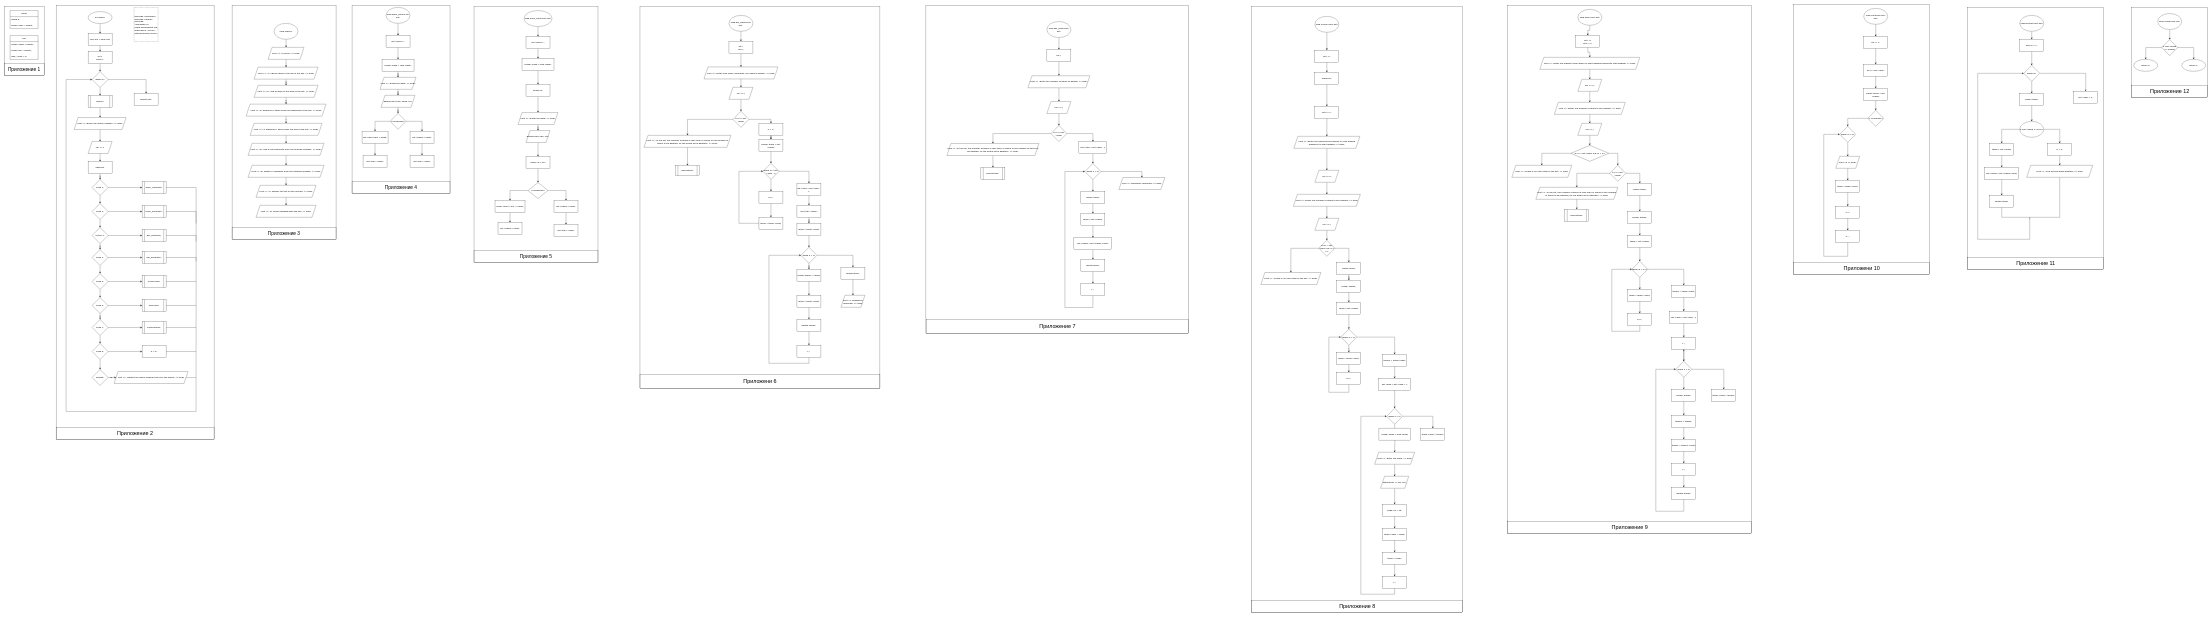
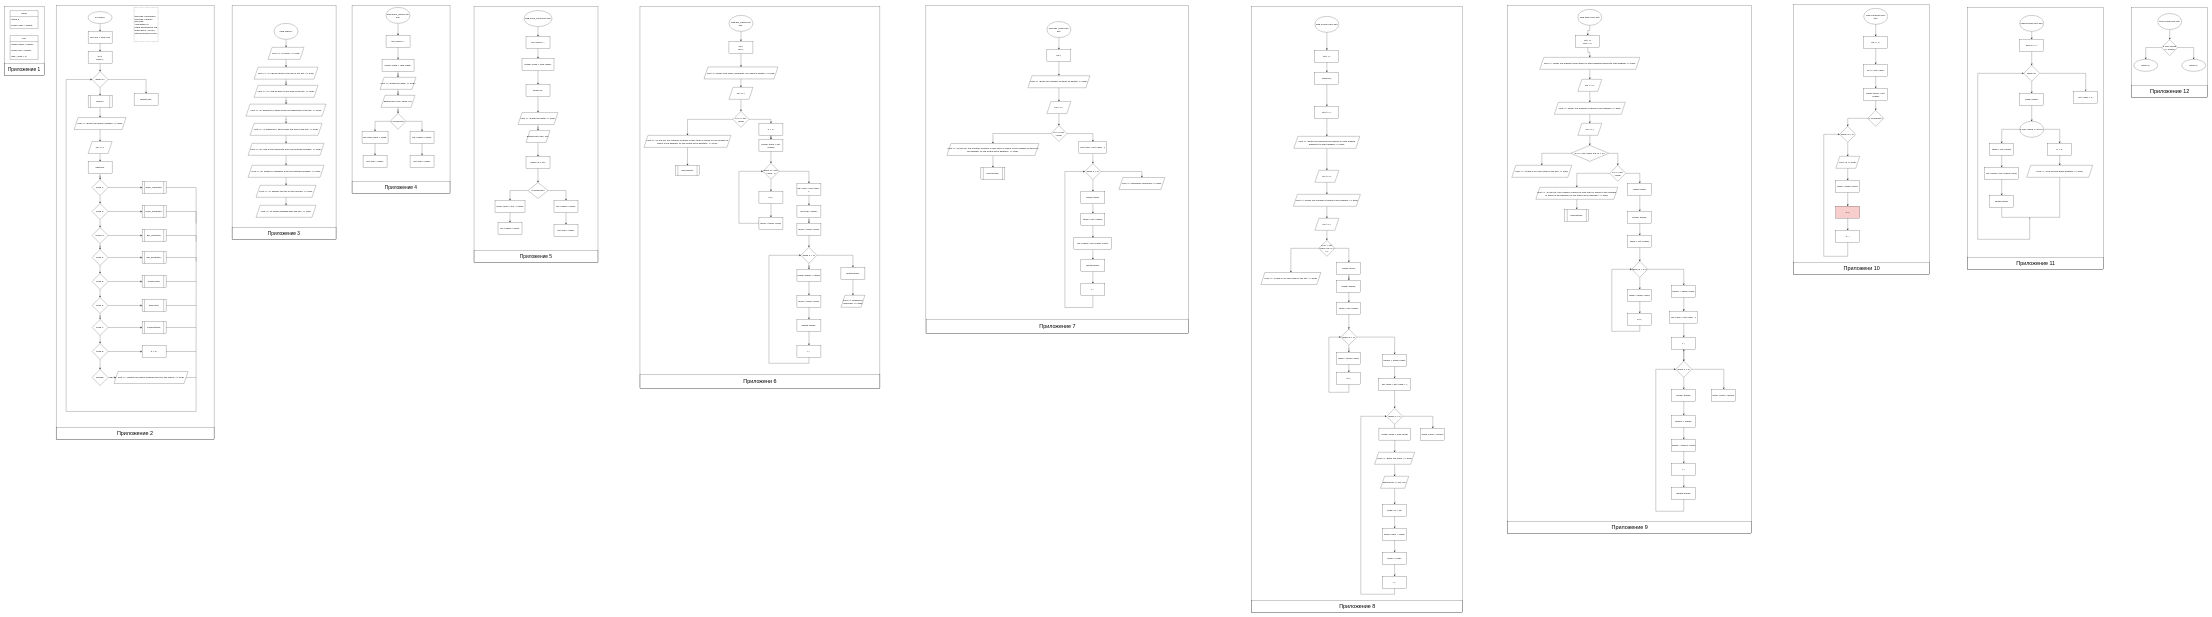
(100, 39) -> (100, 37)
(1848, 212) -> (1848, 212)
